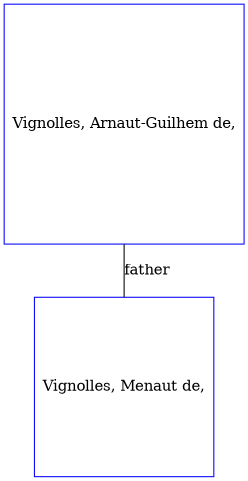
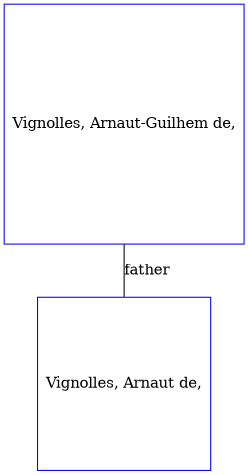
(124, 387) -> (124, 384)
